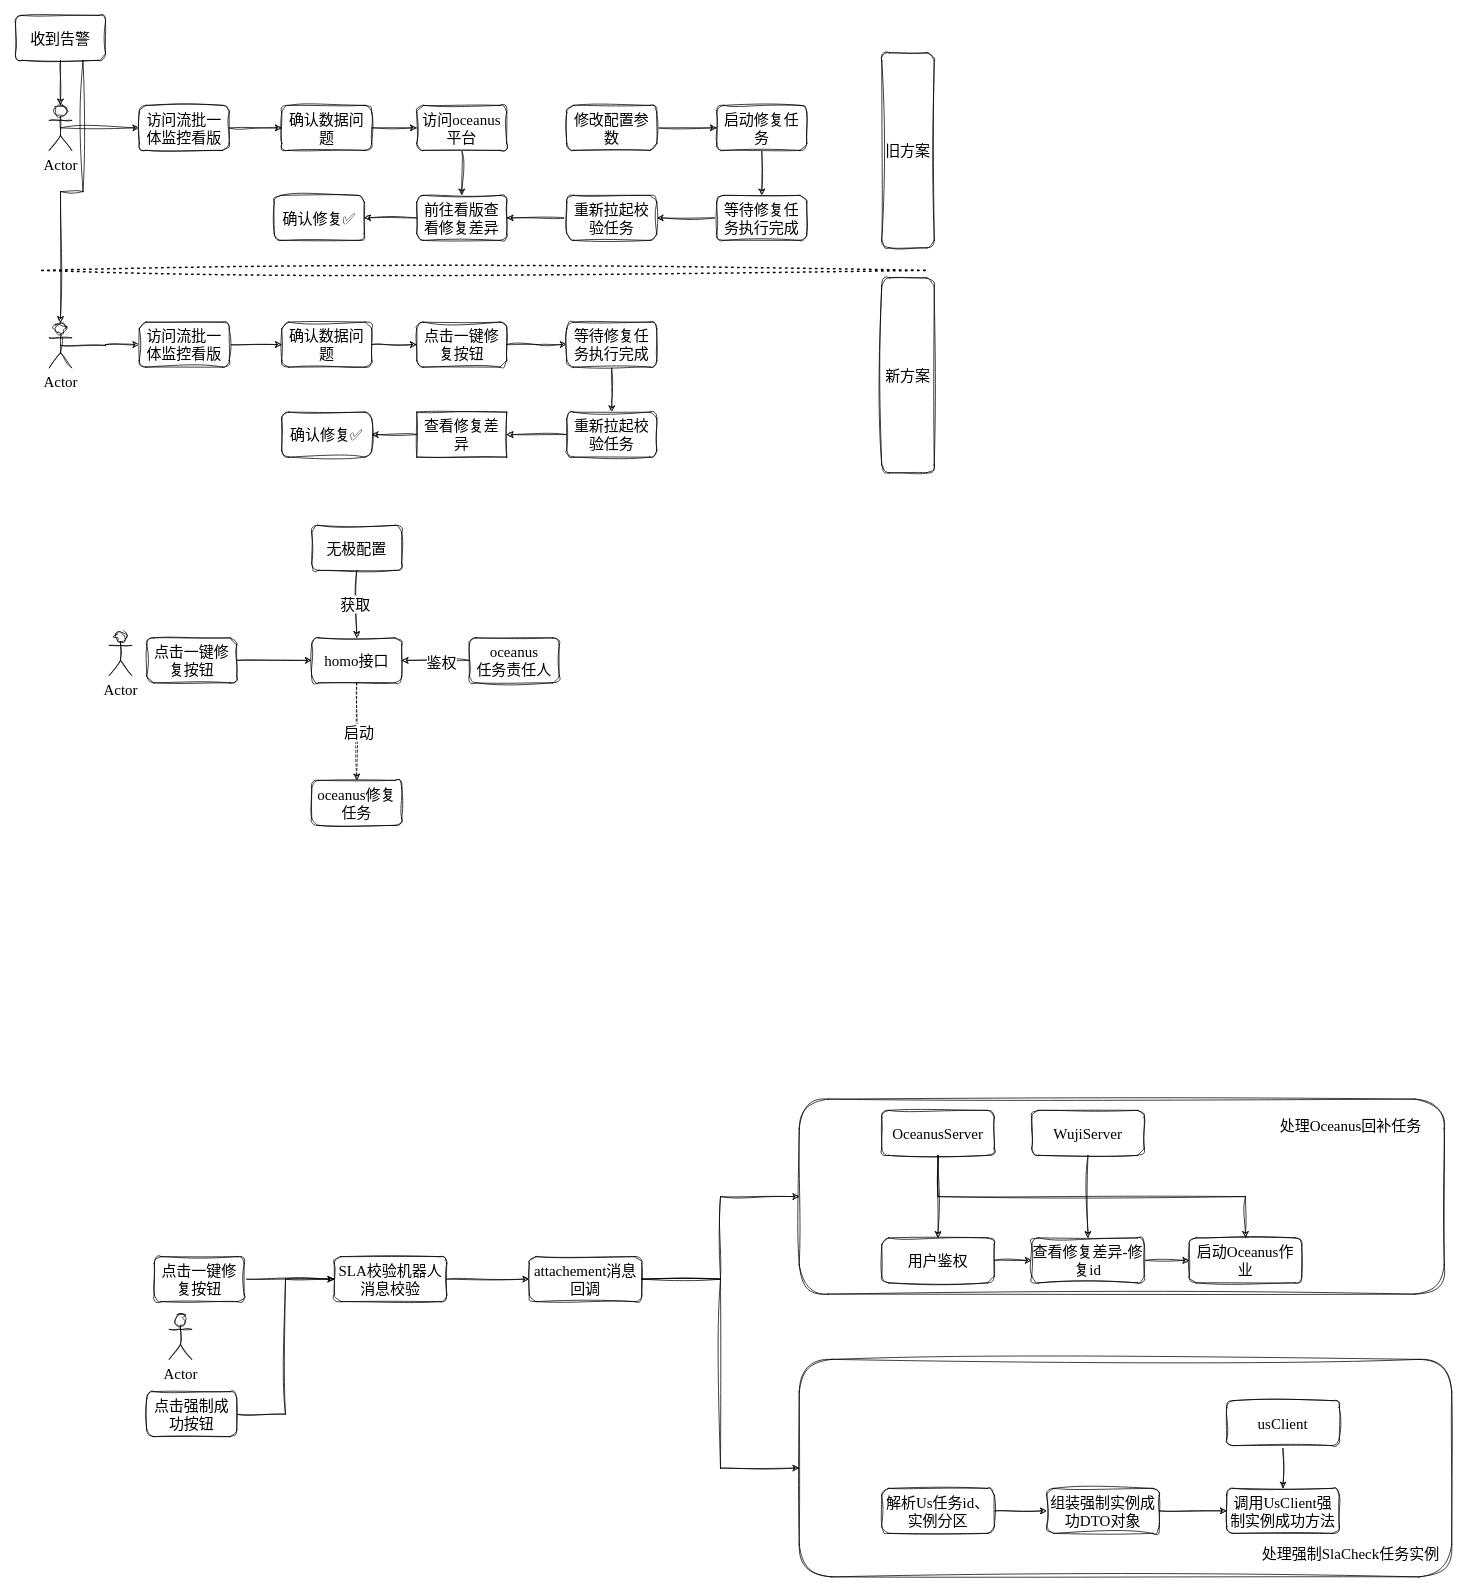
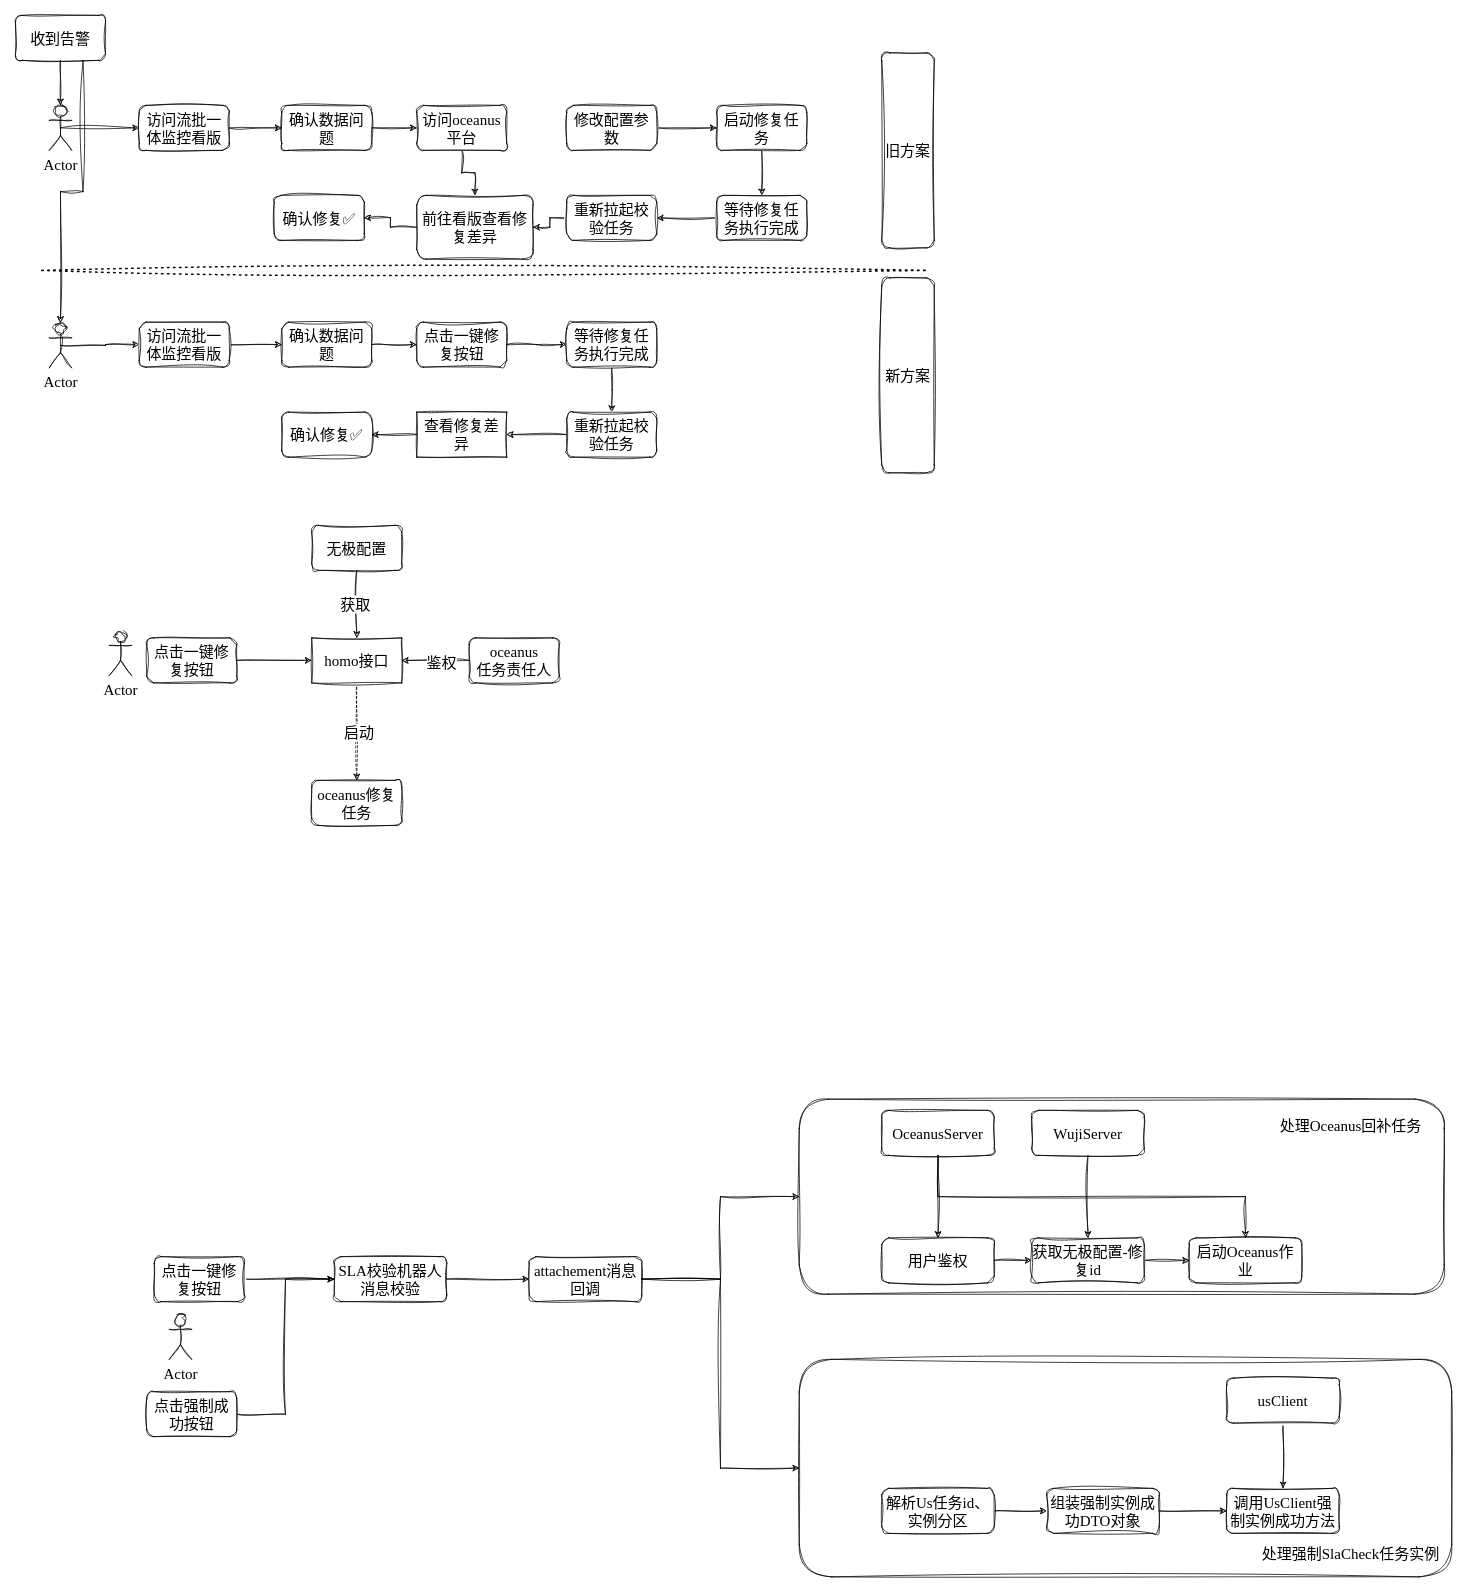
(462, 218) -> (475, 227)
(357, 660) -> (357, 660)
(1088, 1260) -> (1088, 1260)
(1283, 1423) -> (1283, 1401)
